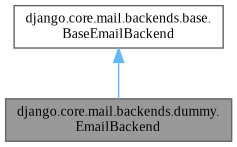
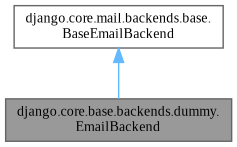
(119, 120) -> (119, 120)
